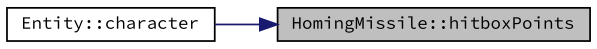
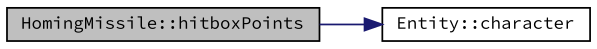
(237, 24) -> (342, 24)
